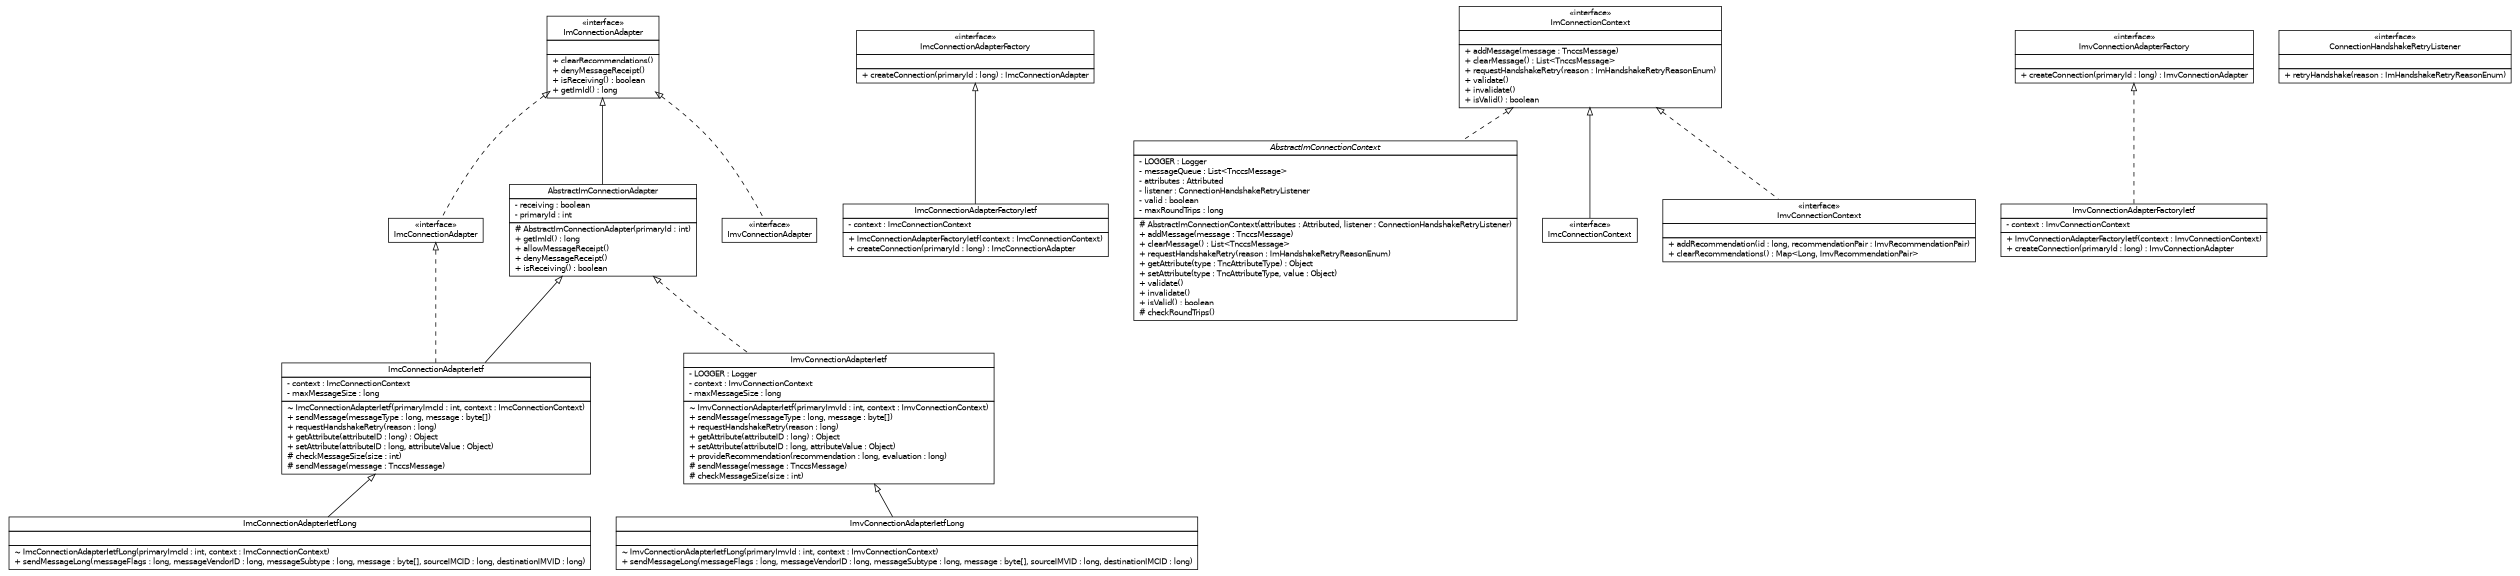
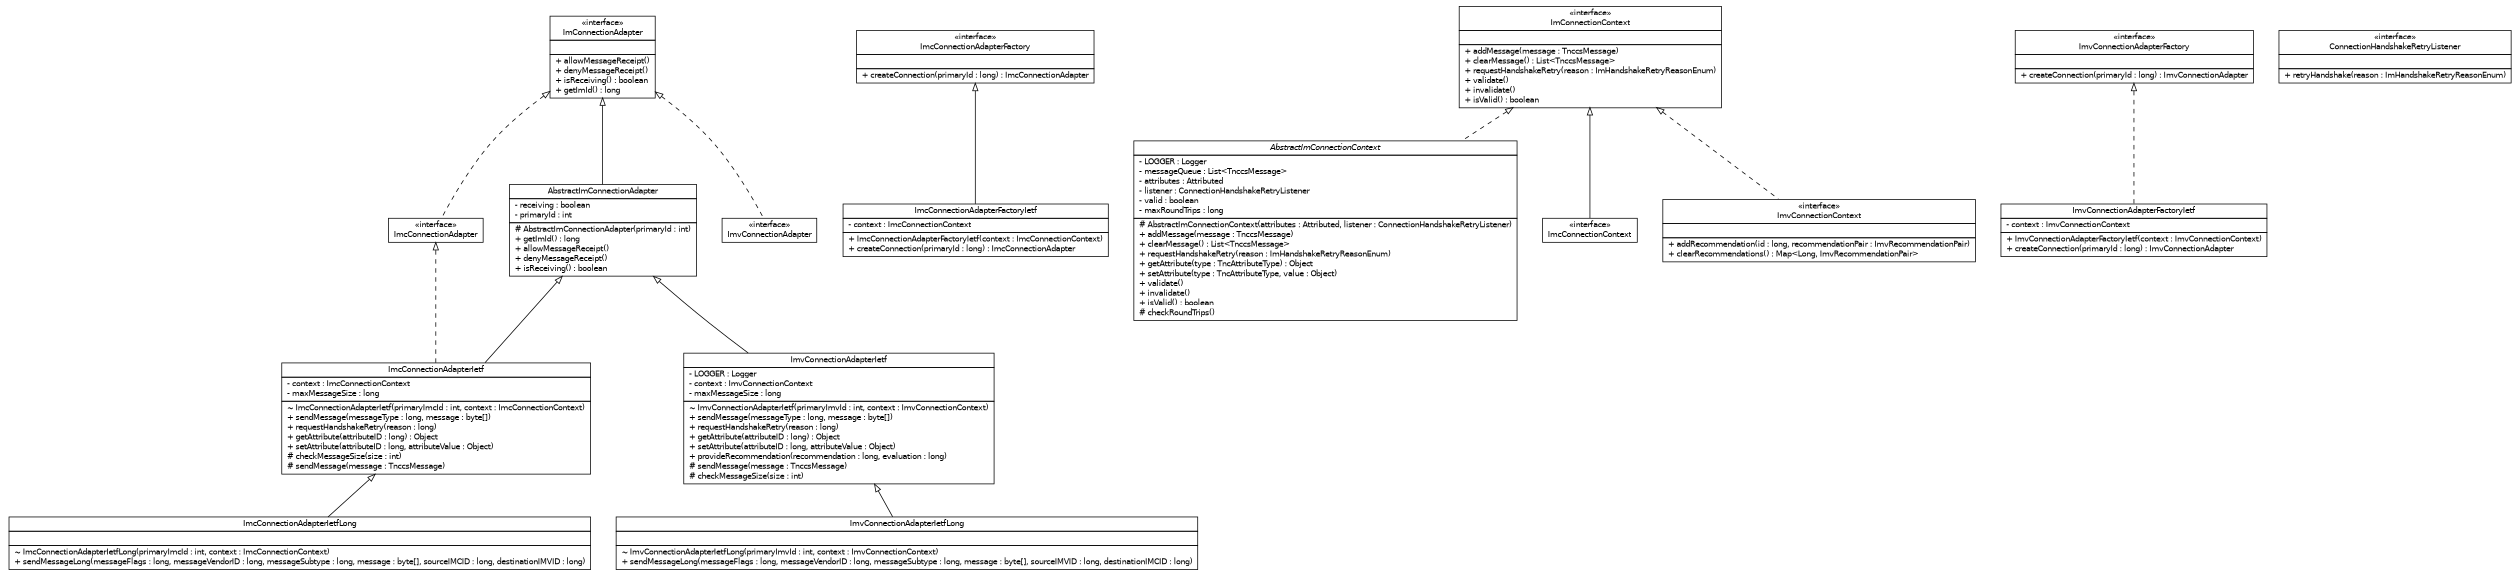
(603, 61) -> (603, 61)
(703, 318) -> (703, 318)
